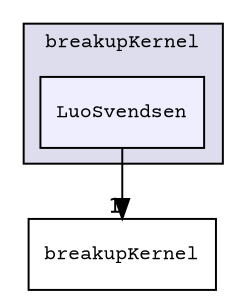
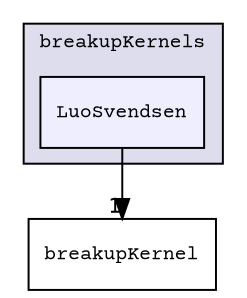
(123, 42) -> (123, 42)
